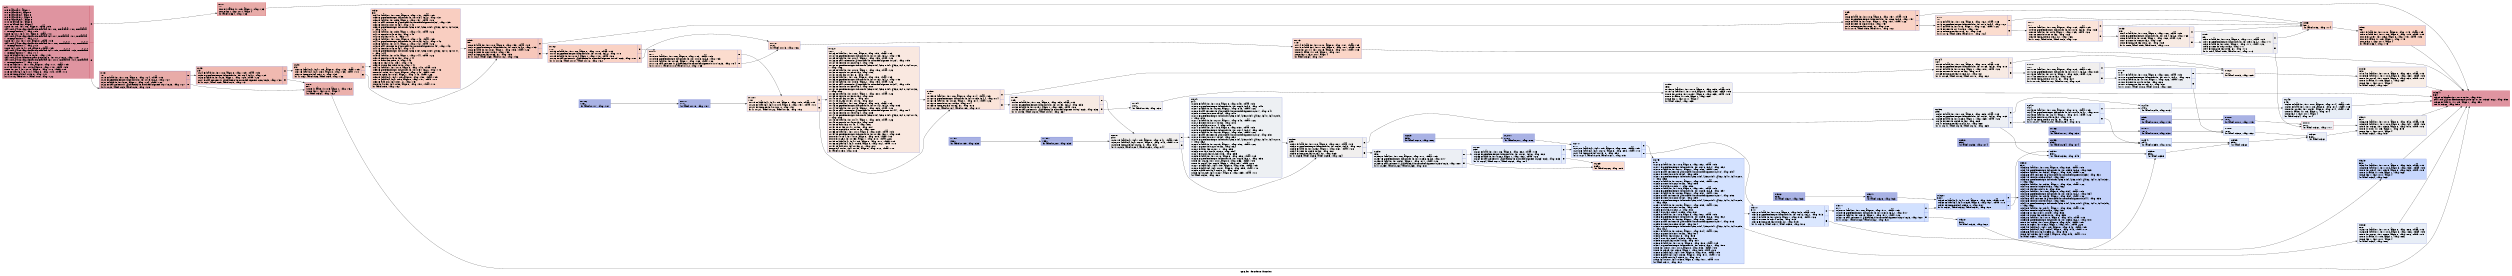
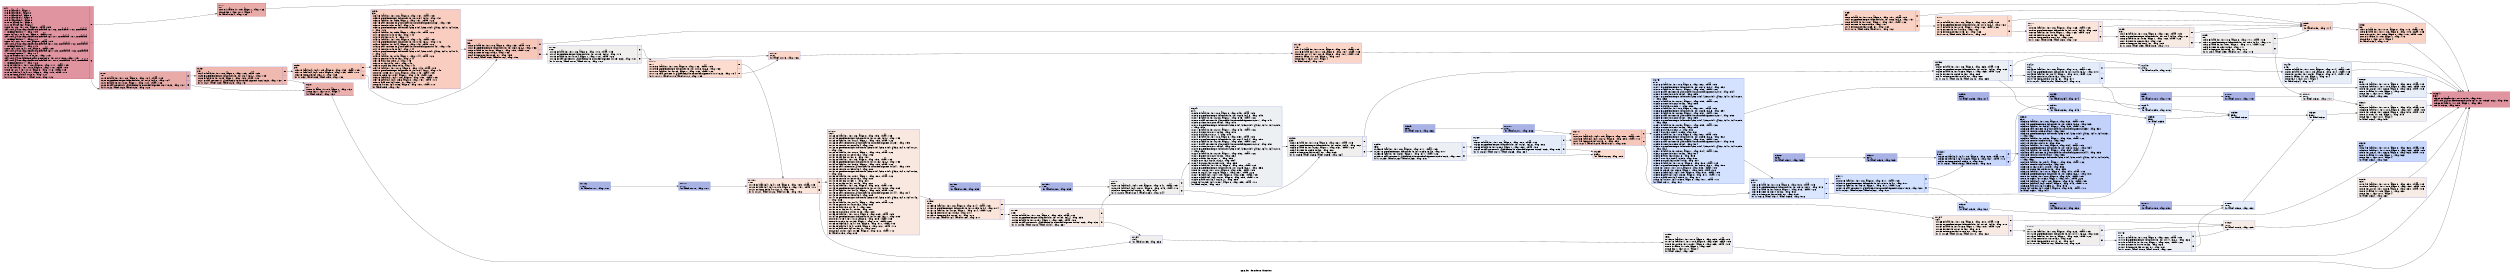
(595, 54) -> (595, 54)
(1609, 150) -> (1609, 138)
(878, 173) -> (955, 257)
